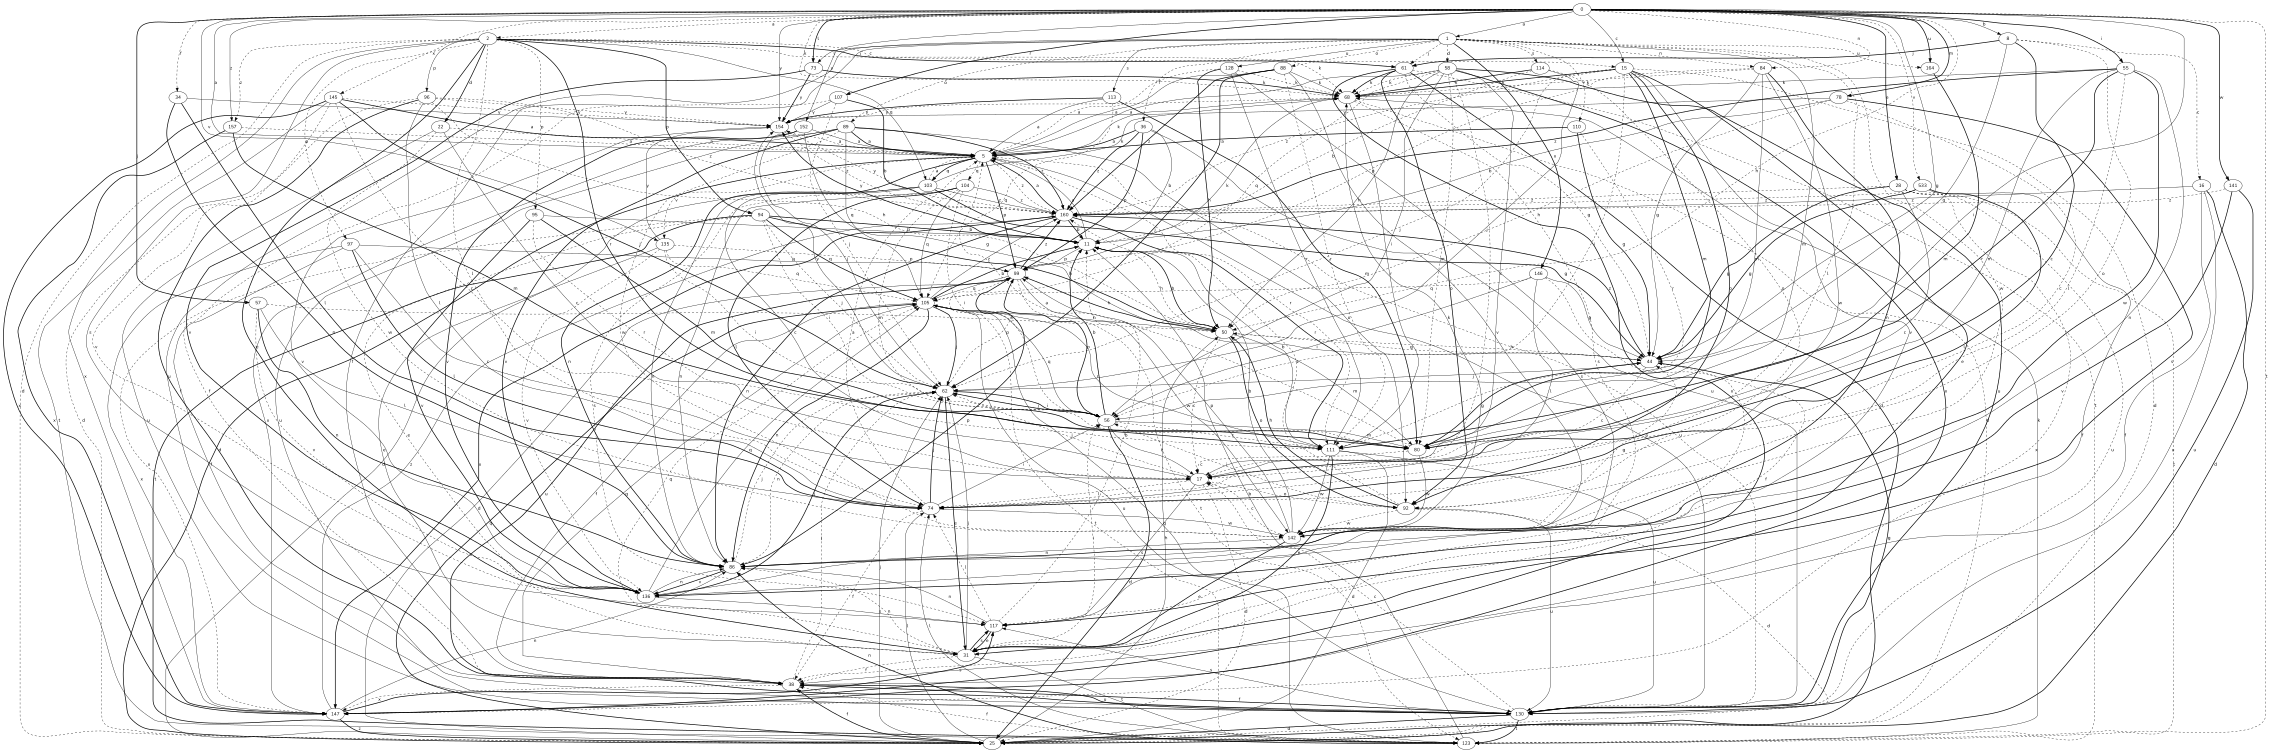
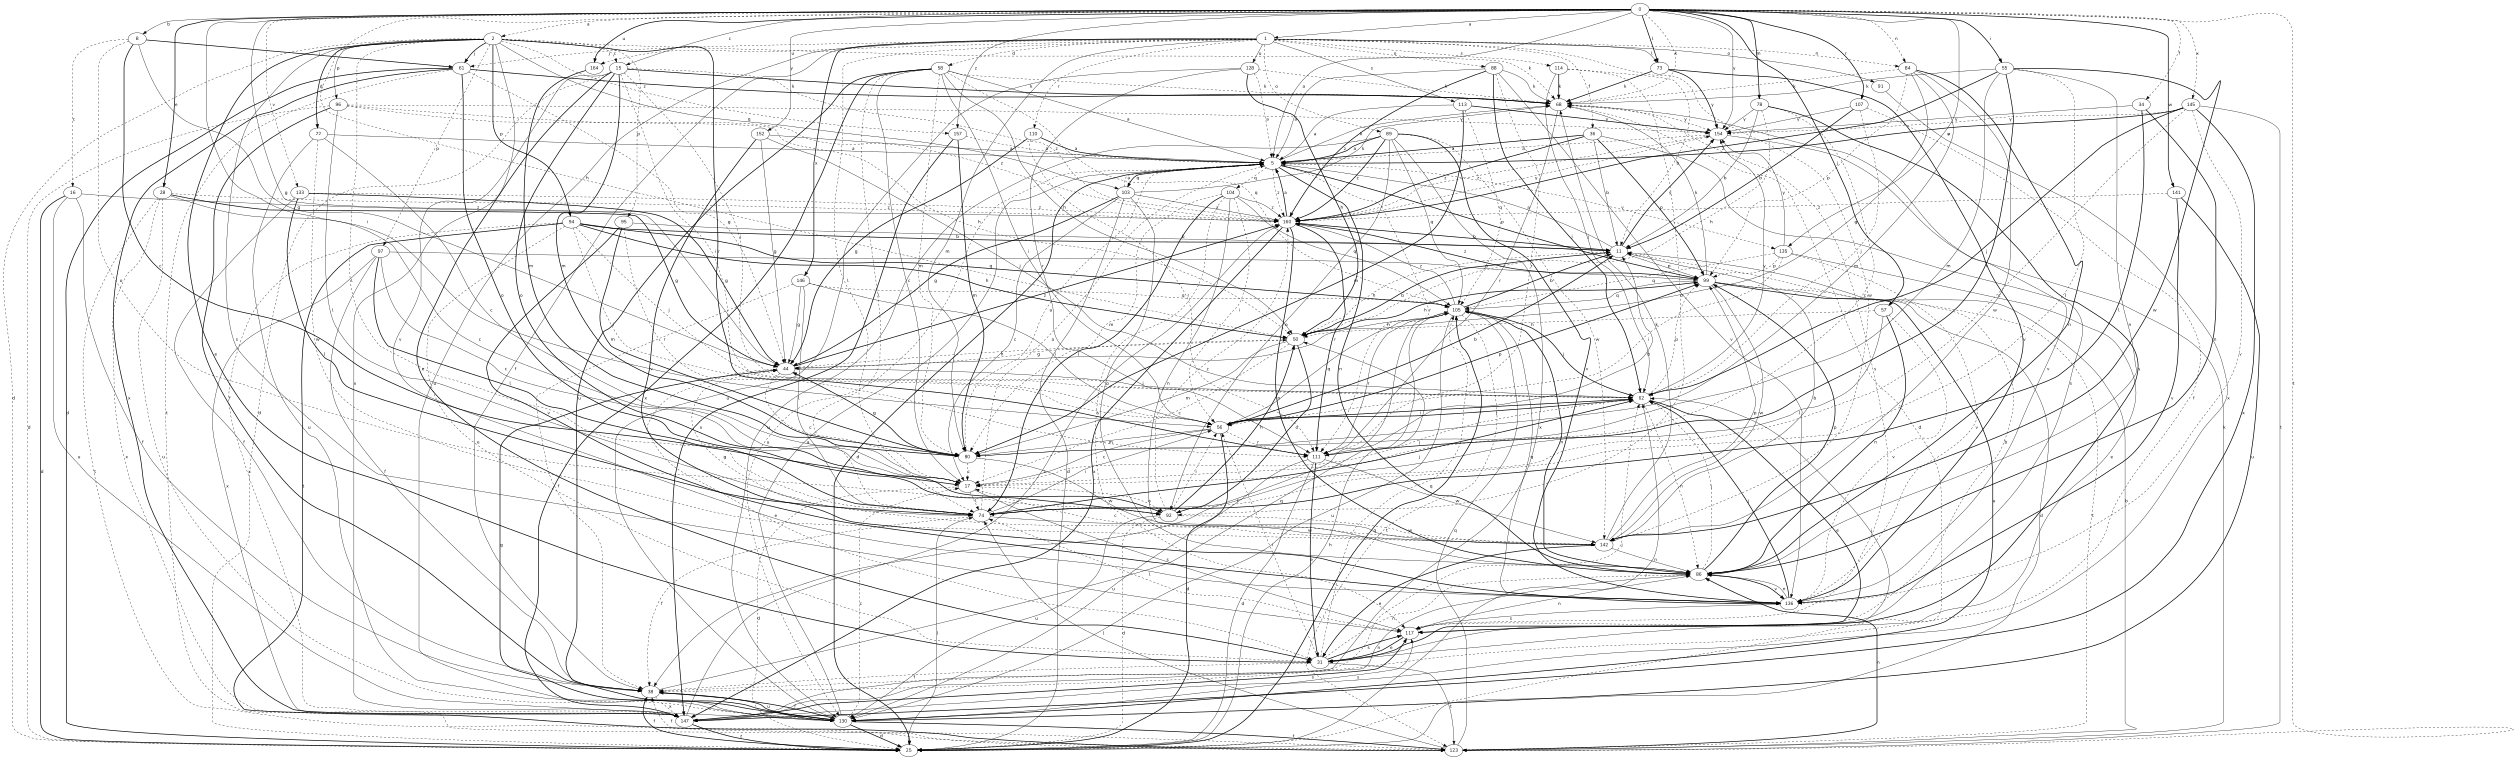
none -> (1881, 86)
(723, 144) -> (770, 149)
(1923, 186) -> (300, 193)
